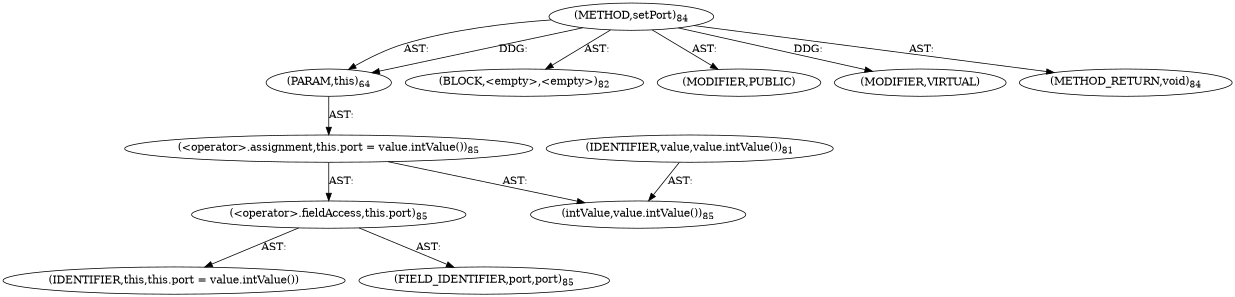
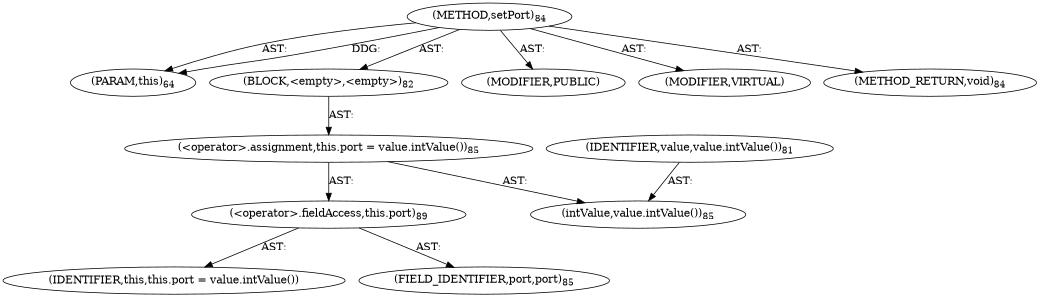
(810, 50) -> (636, 50)
(329, 112) -> (329, 112)
(422, 213) -> (422, 213)
